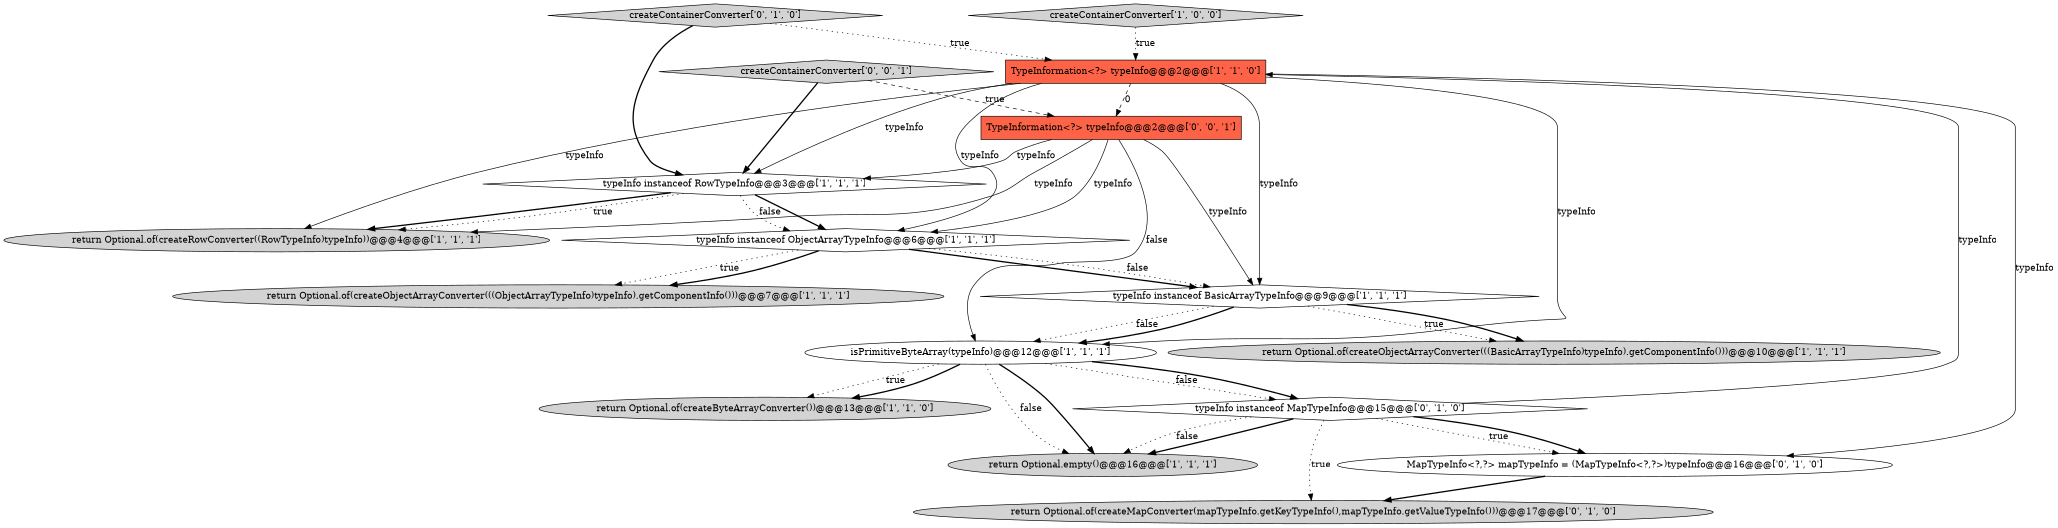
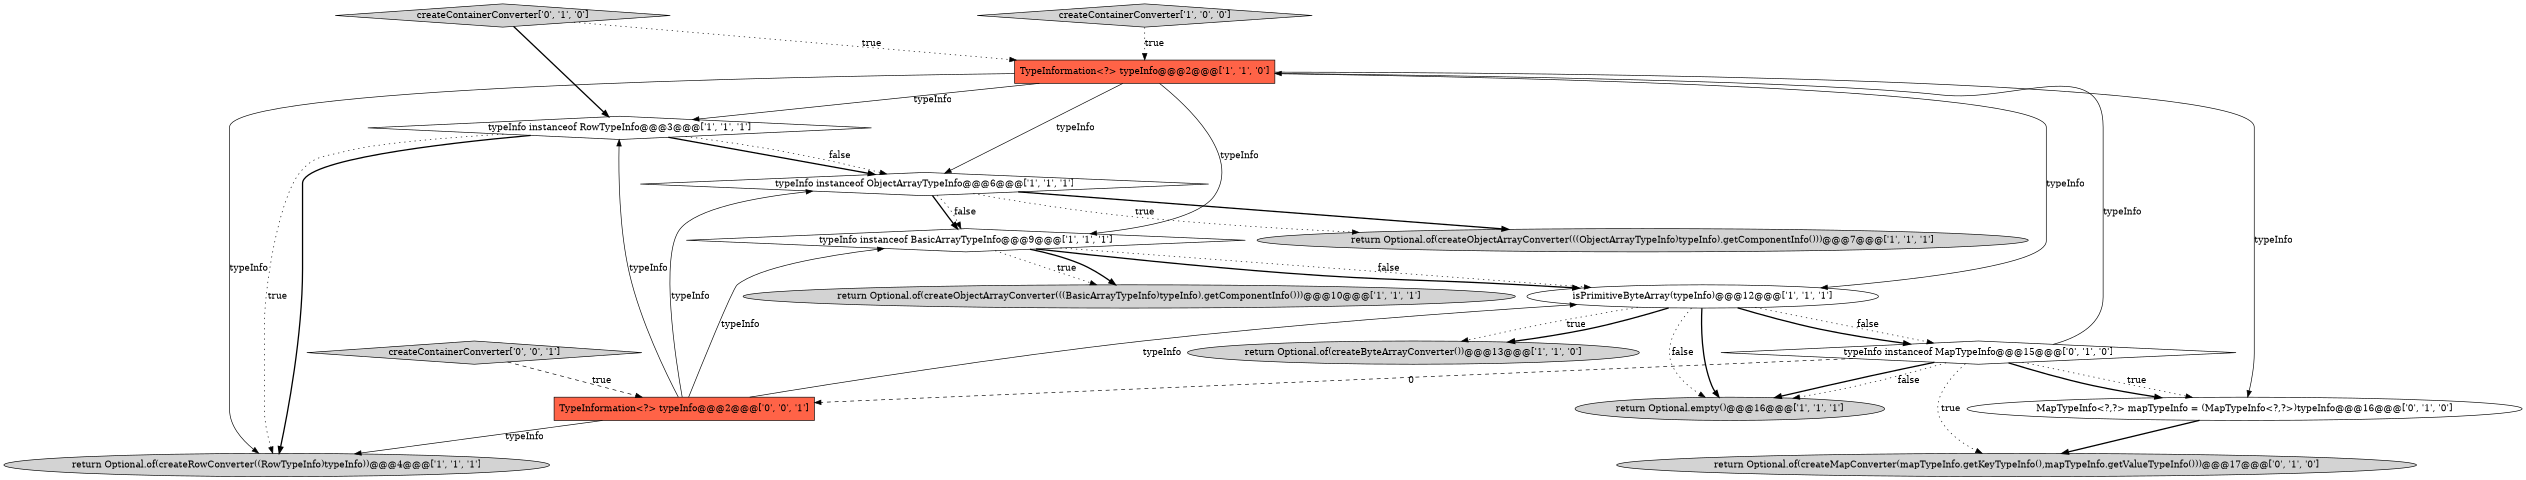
(1125, 97) -> (1337, 380)
(783, 125) -> none
(1157, 240) -> (1162, 353)
